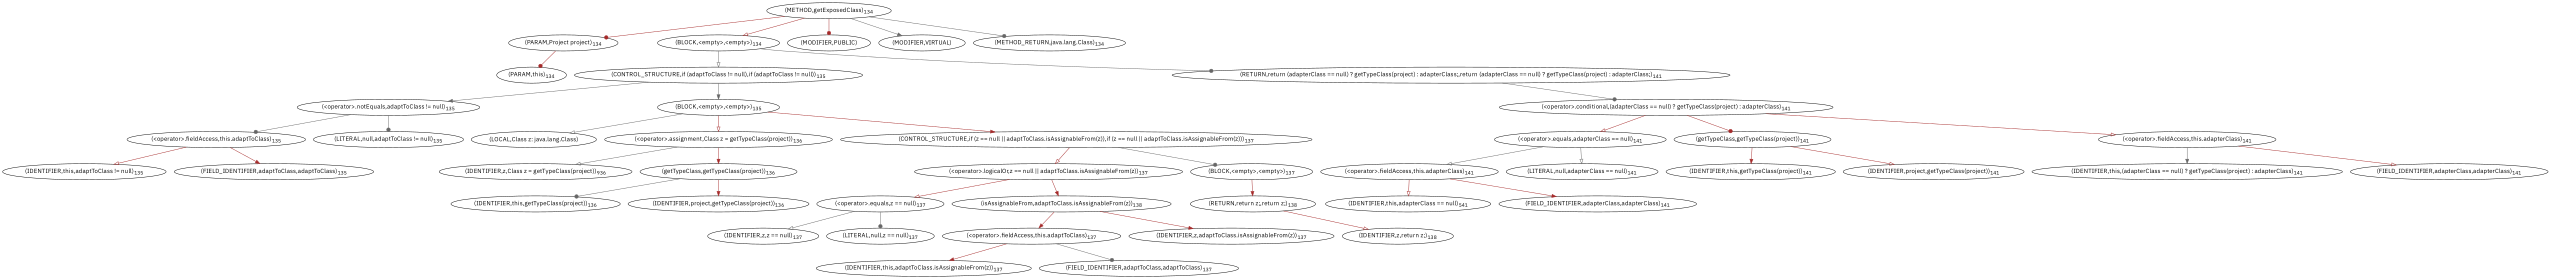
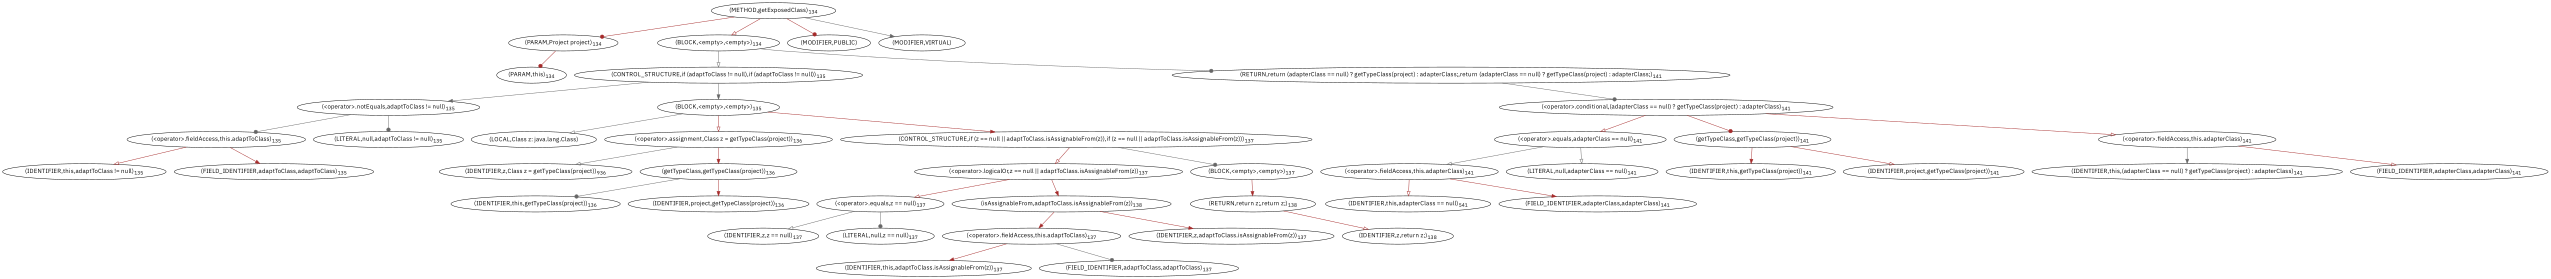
(1049, 43) -> none
